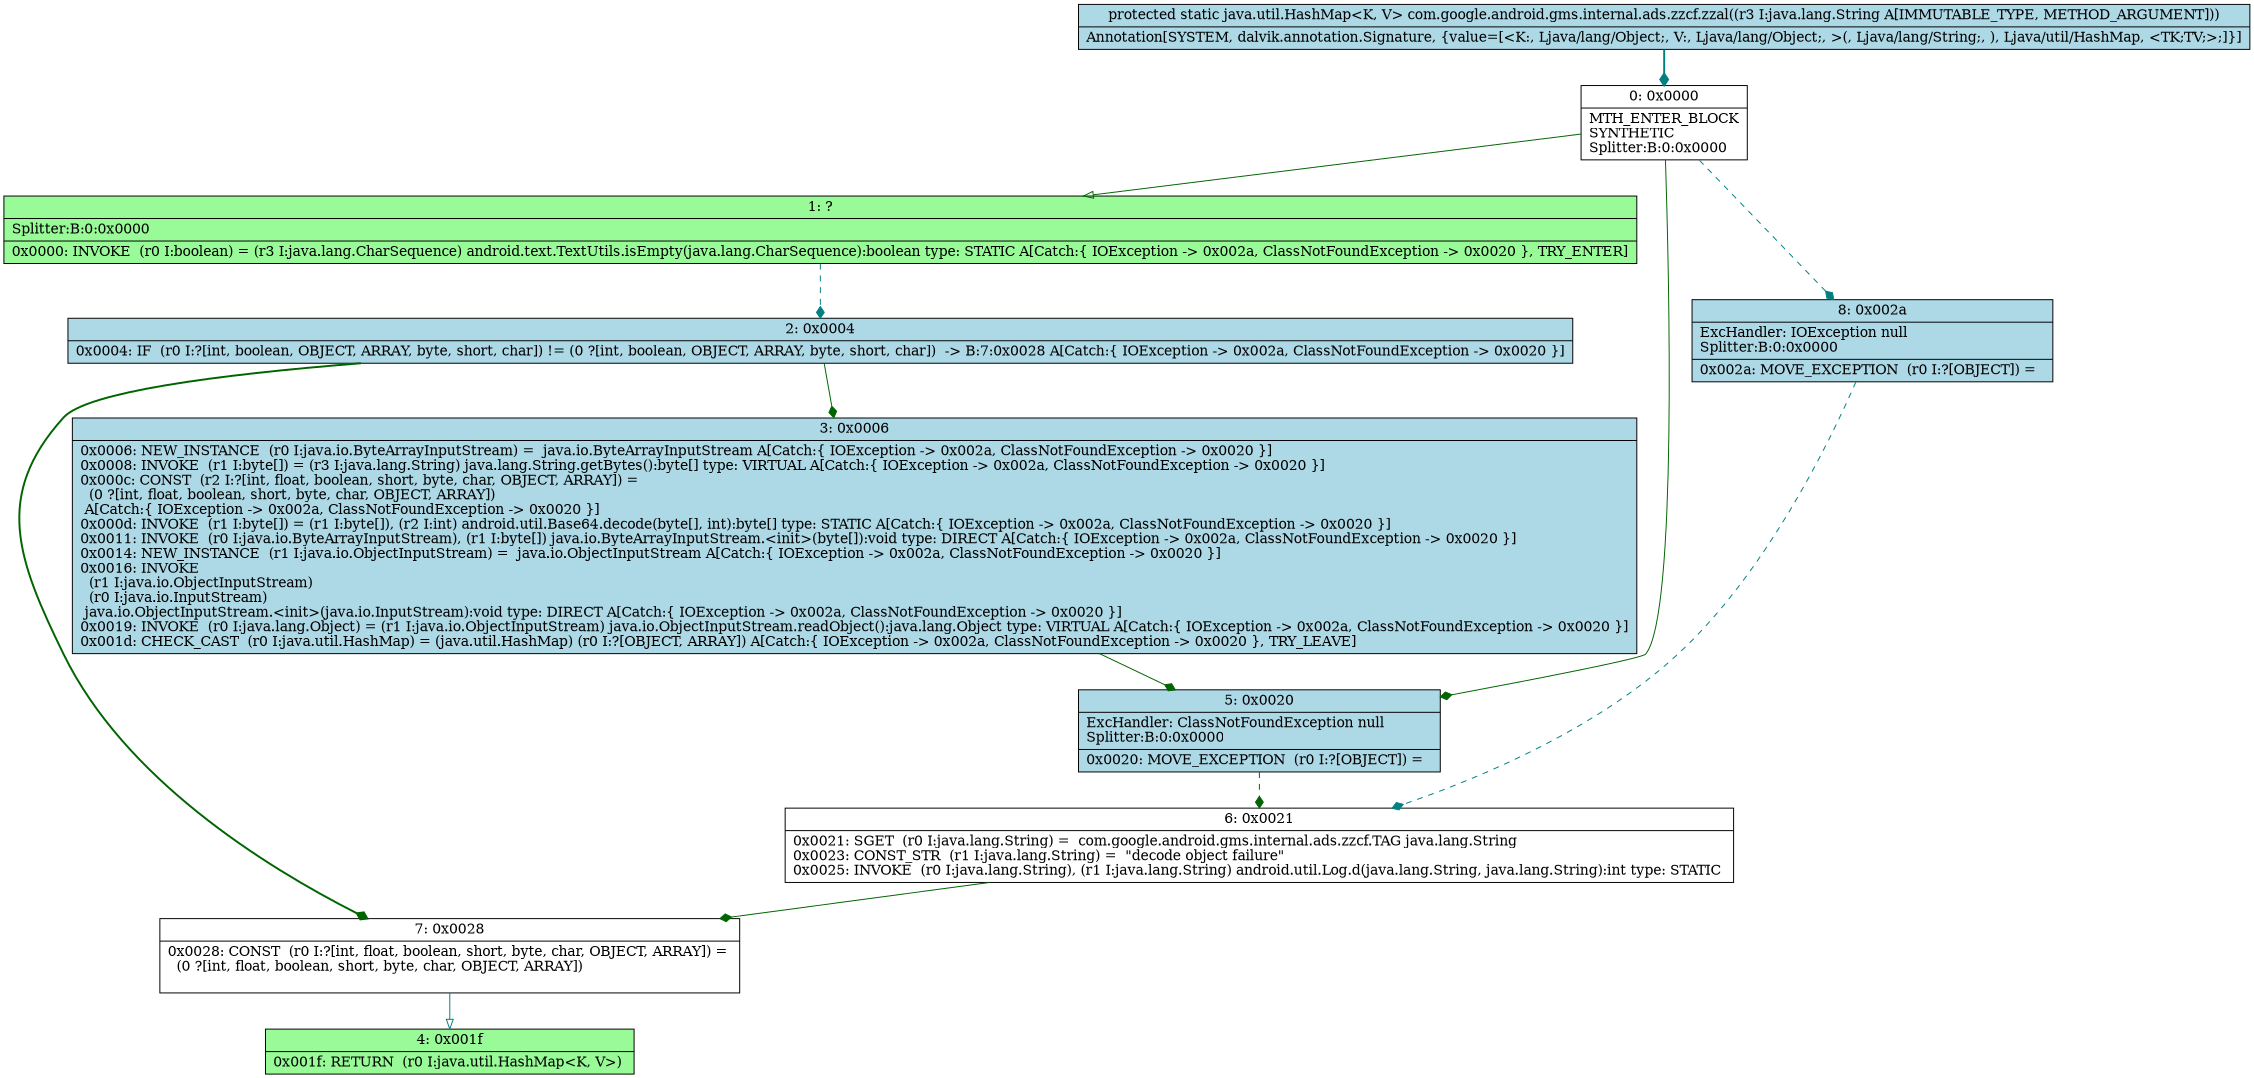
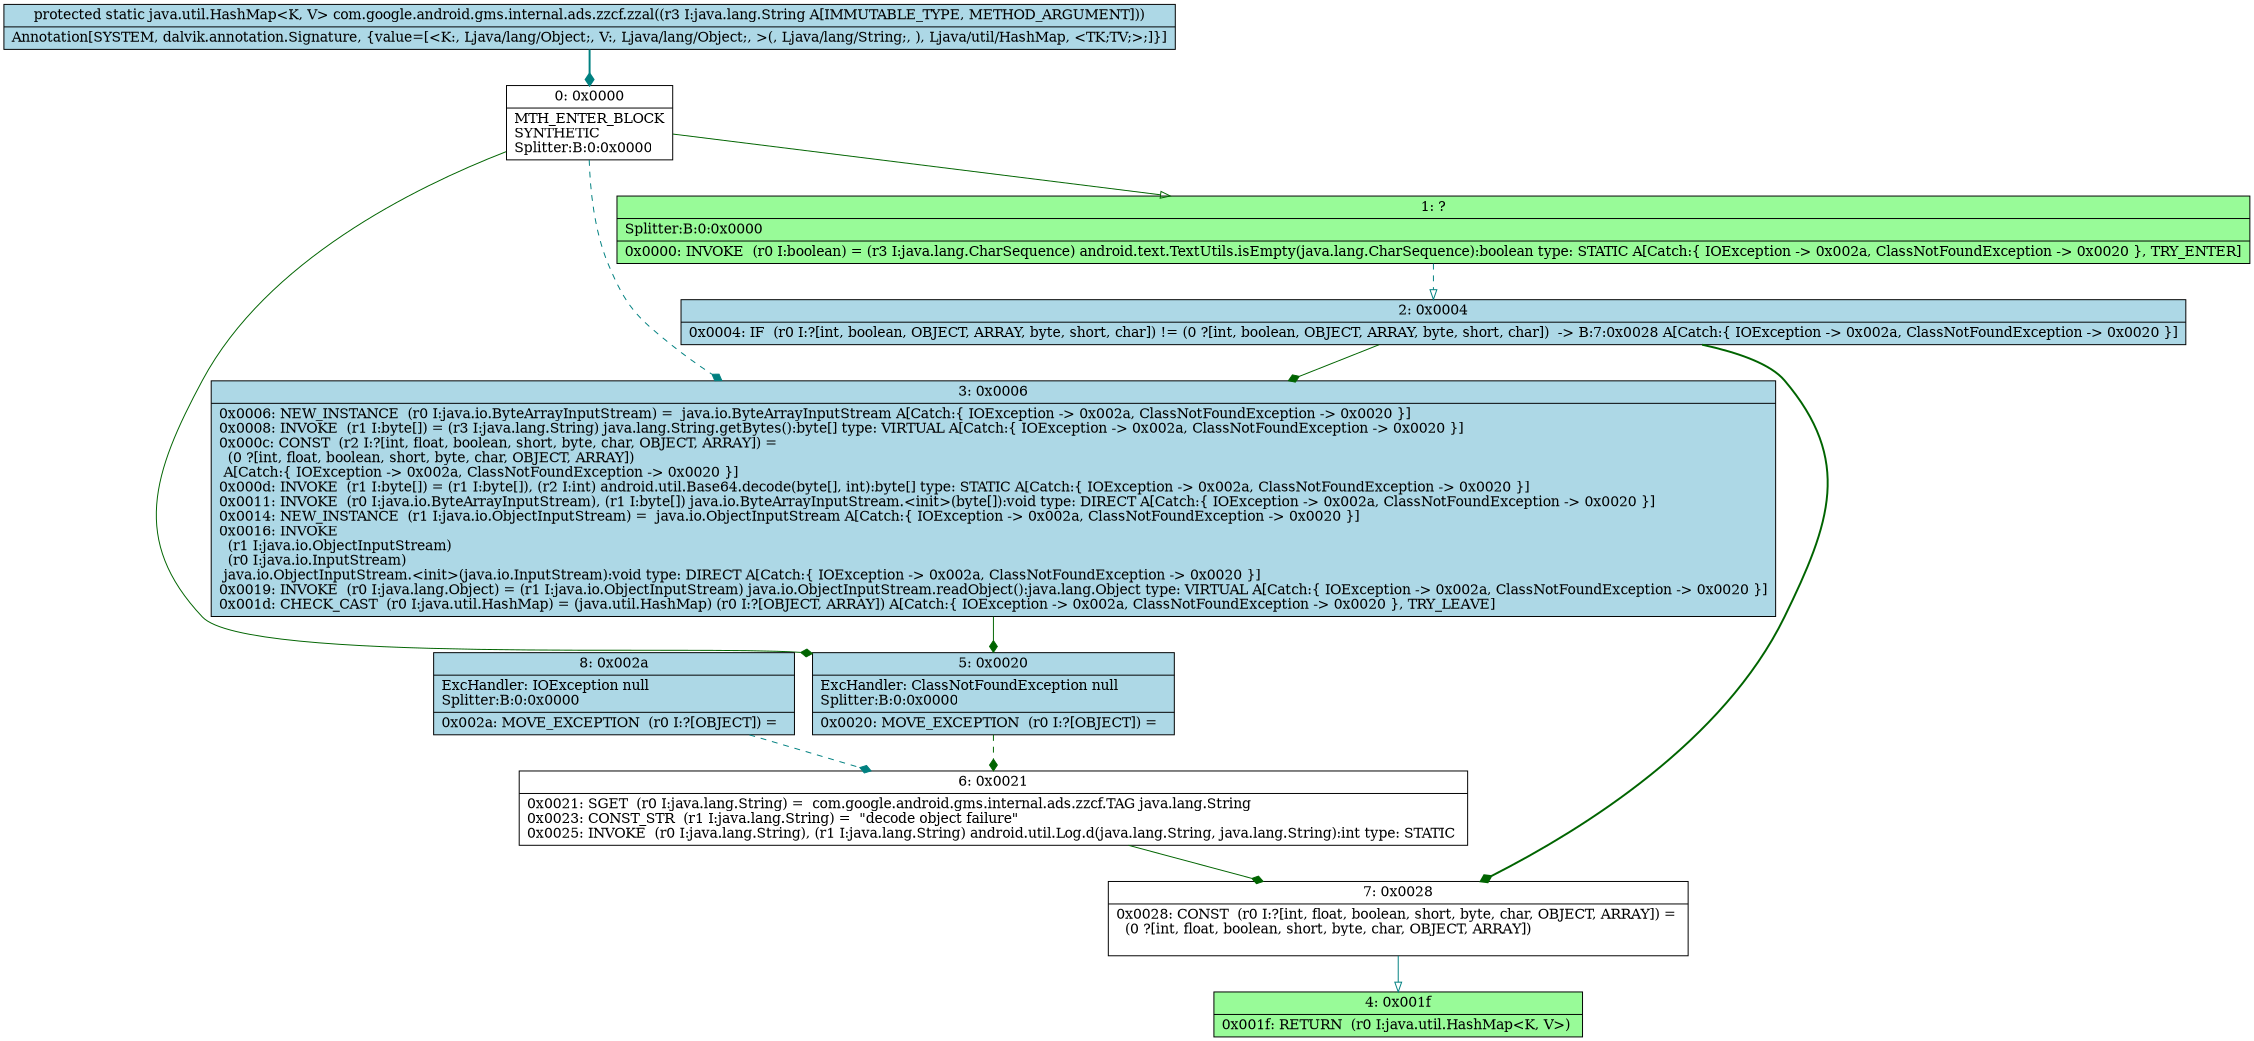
(1763, 226) -> (618, 286)
(820, 285) -> (1433, 277)
